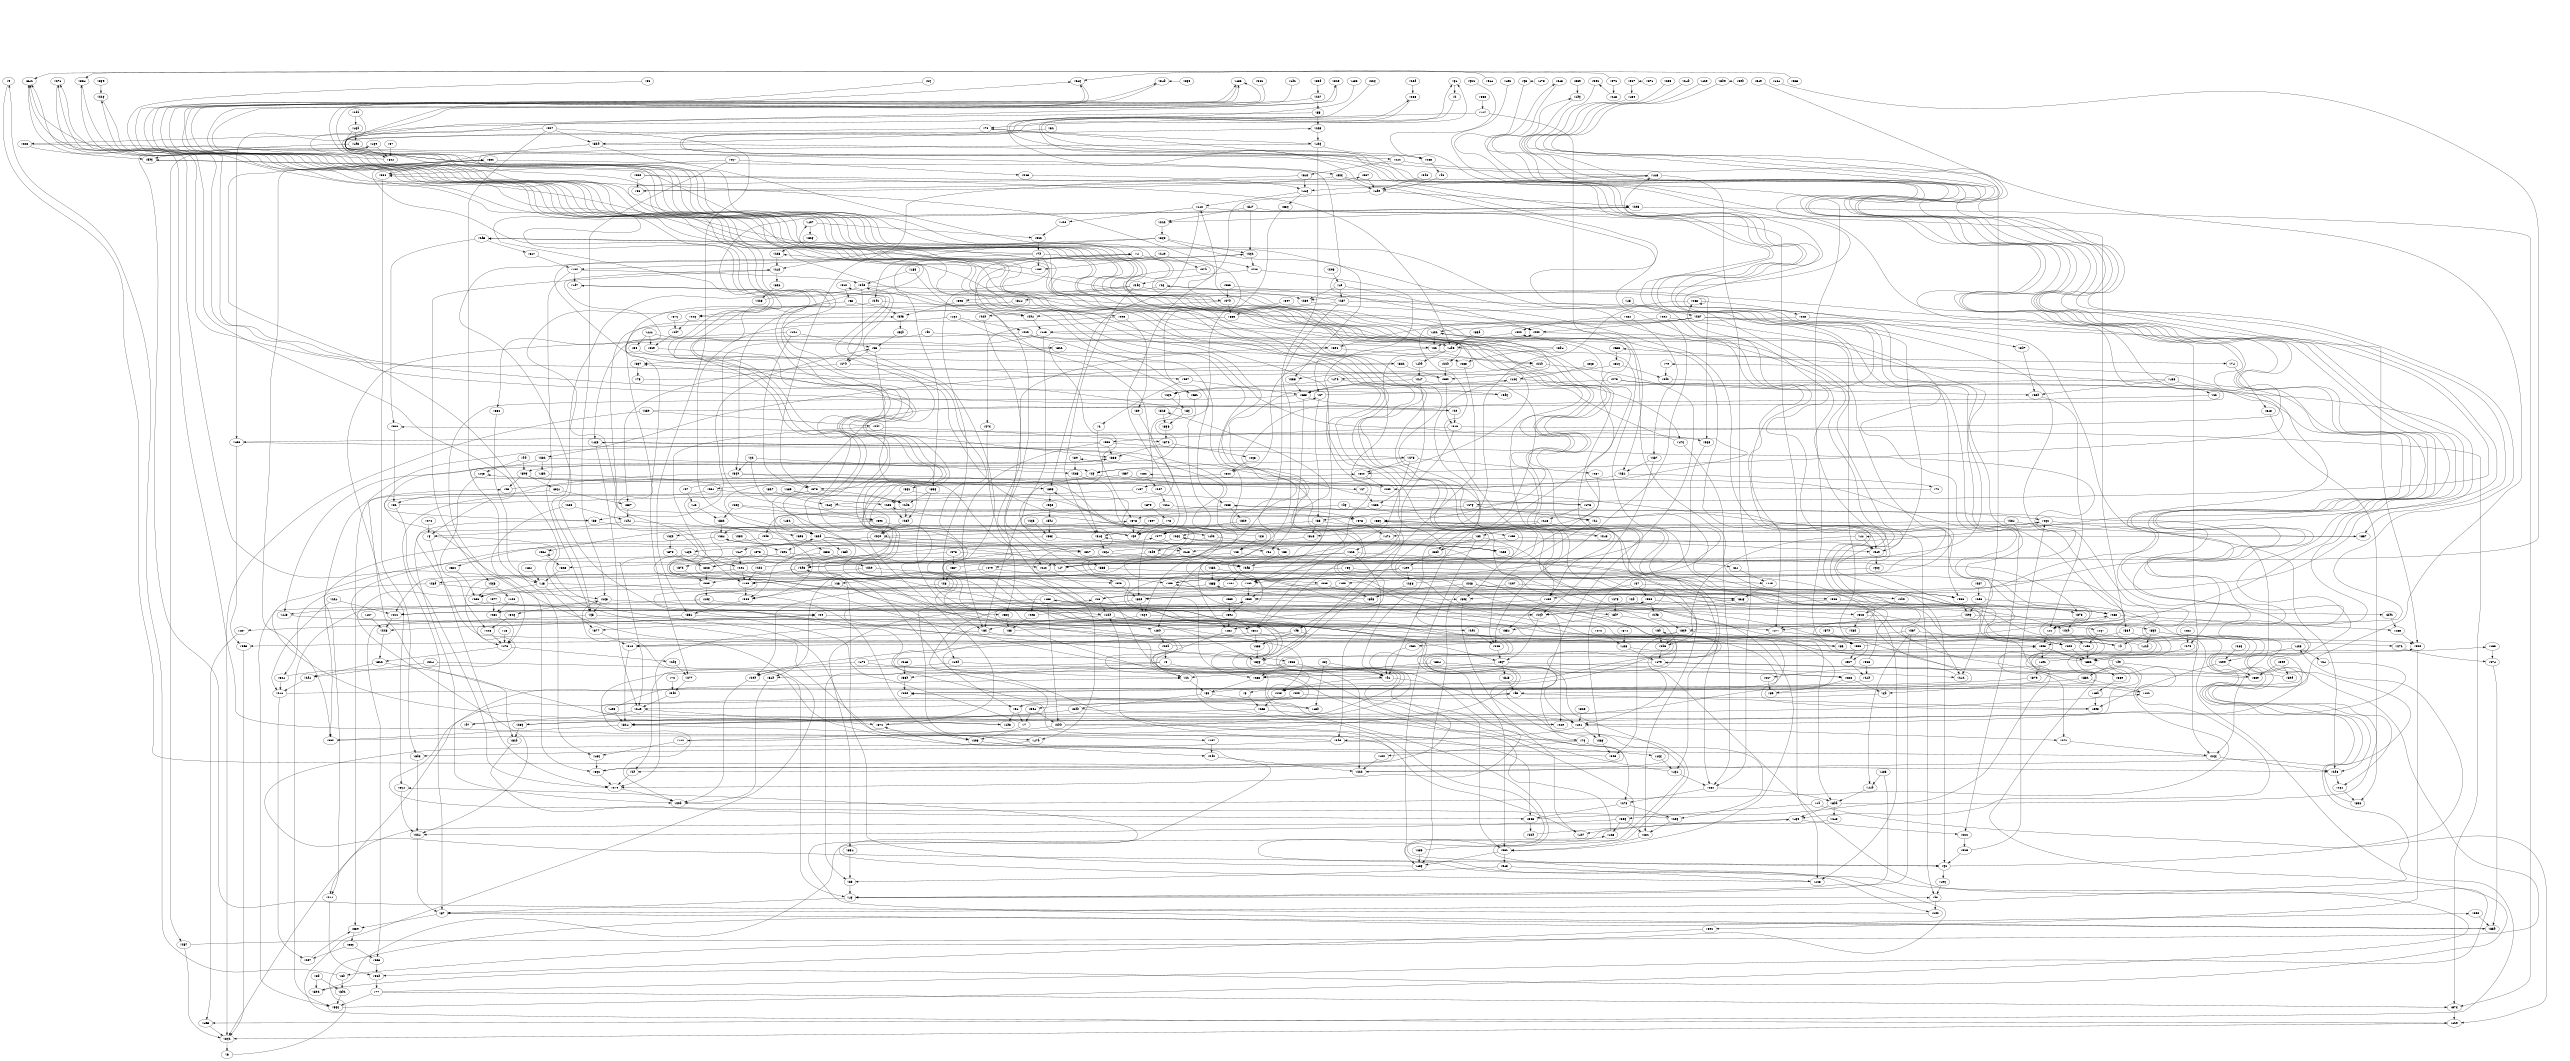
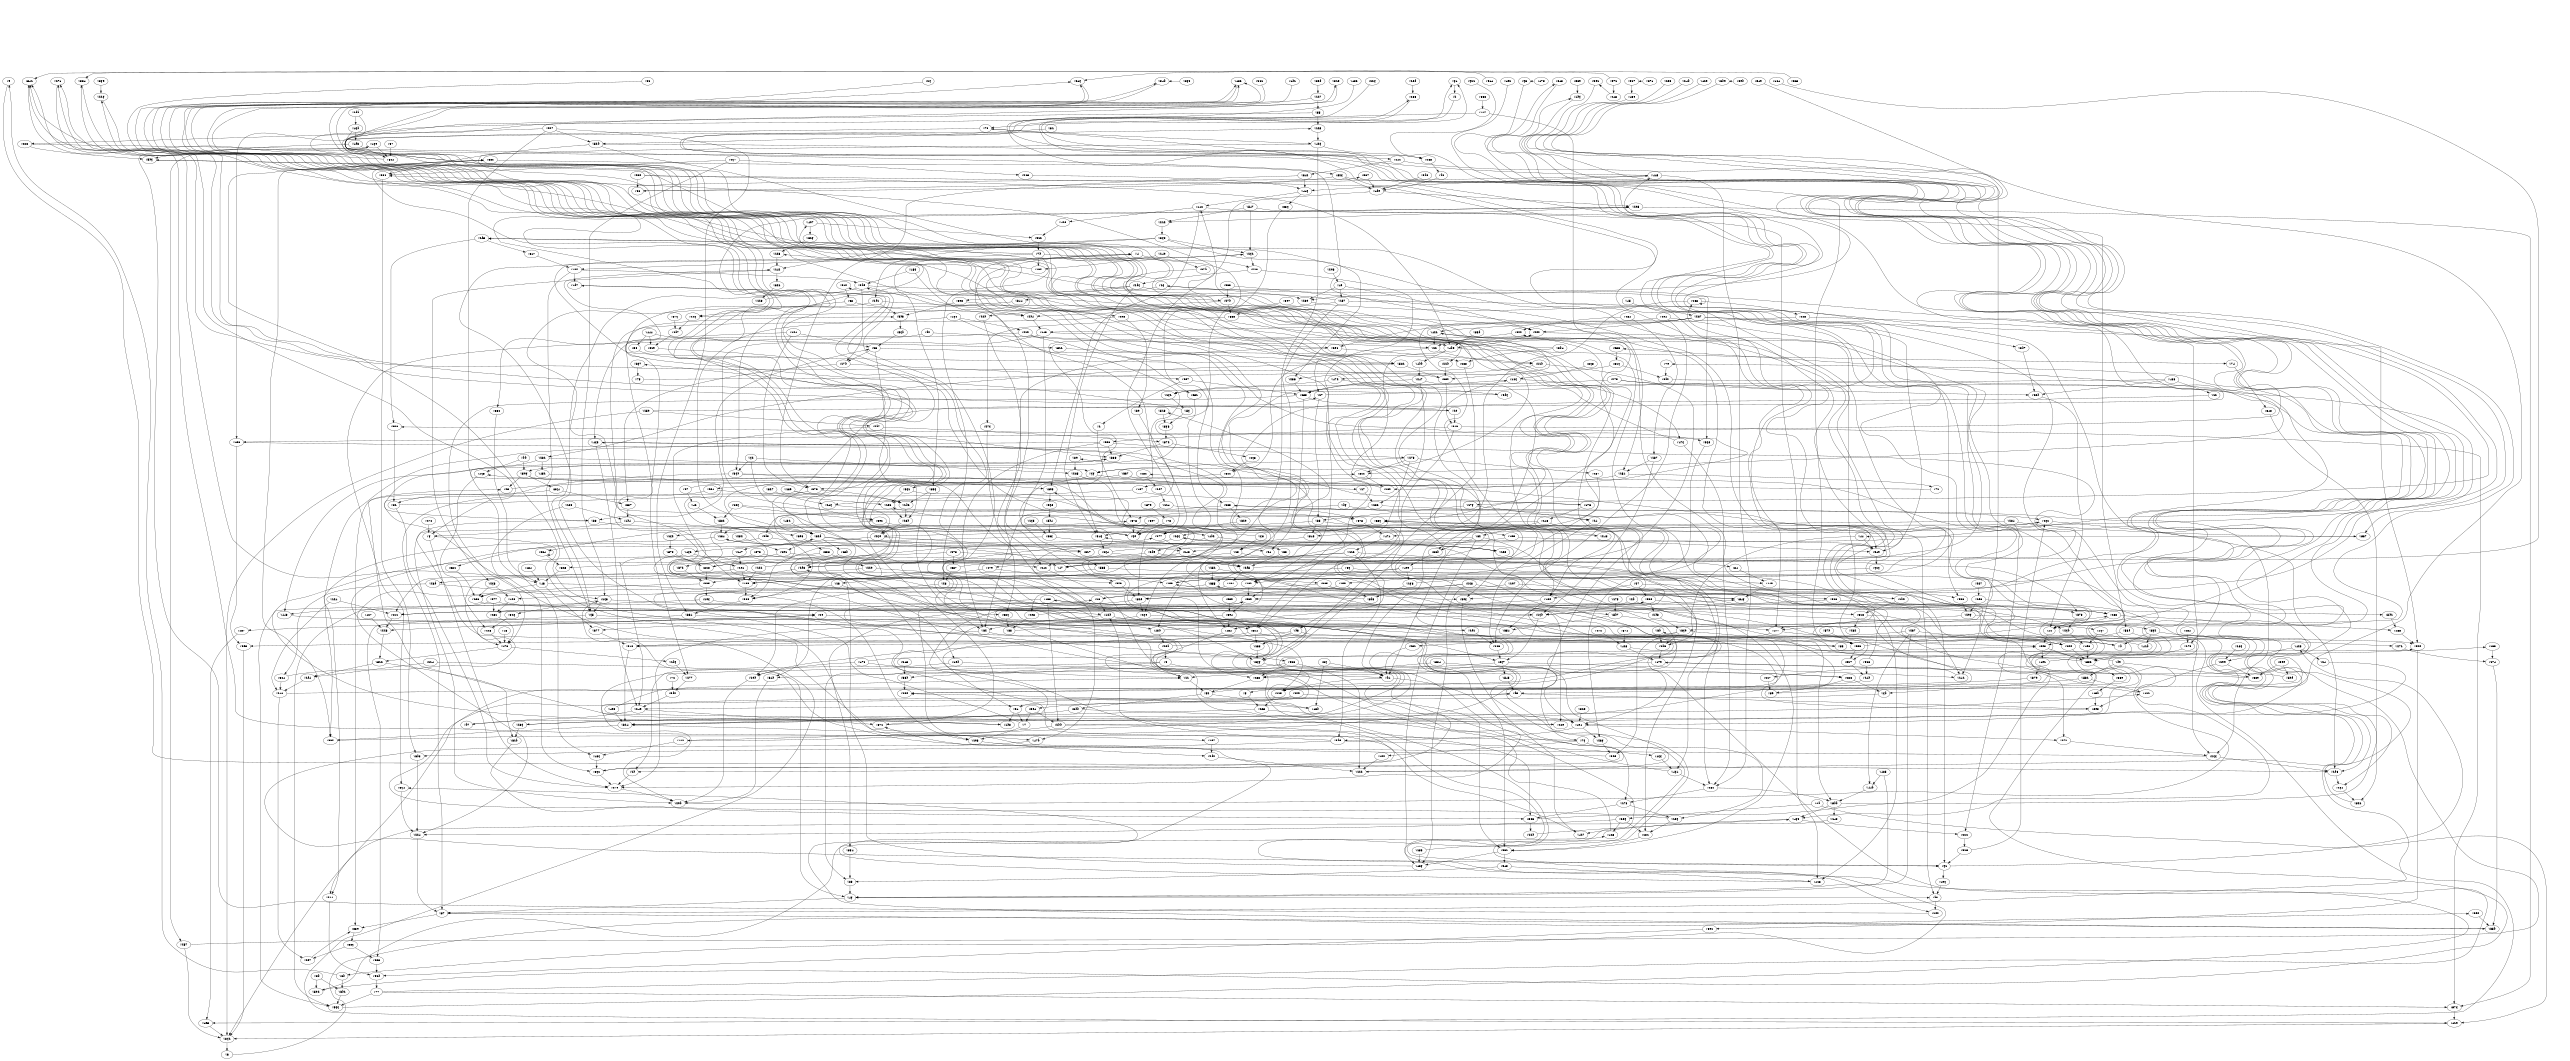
(880, 355) -> (1229, 356)
(1714, 590) -> (827, 592)
